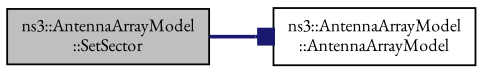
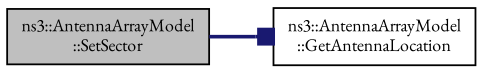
(374, 37) -> (374, 37)
